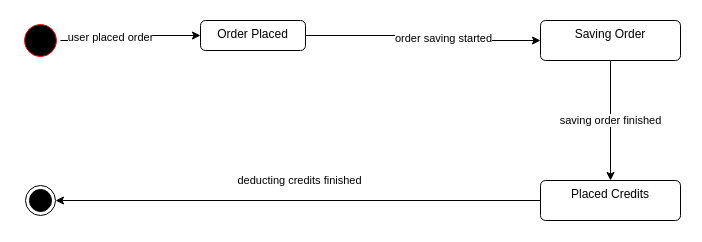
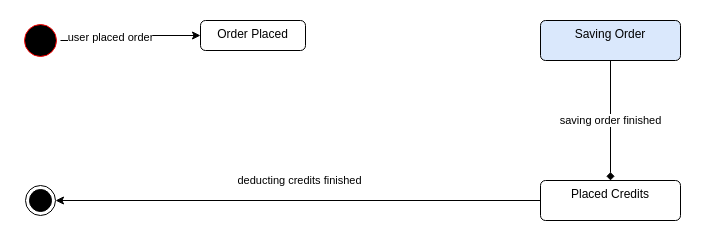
(422, 36) -> none
(611, 41) -> (611, 41)
(611, 172) -> (611, 172)
